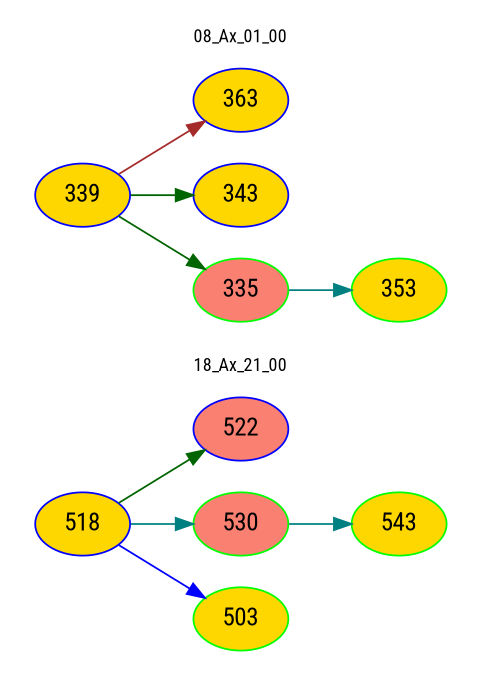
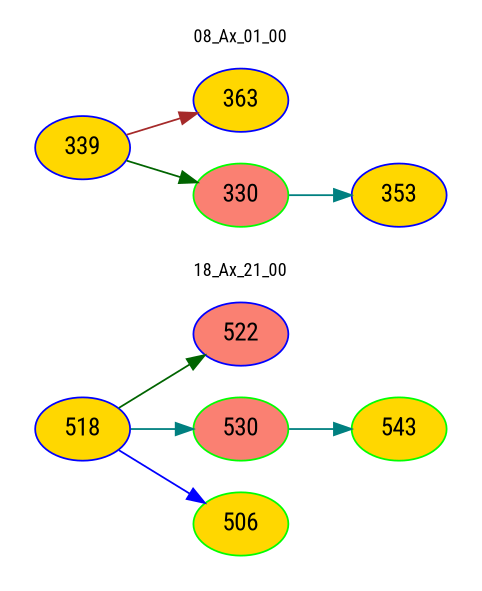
(241, 195) -> none
(241, 290) -> (241, 195)
(399, 290) -> (399, 195)
(241, 619) -> (241, 524)
